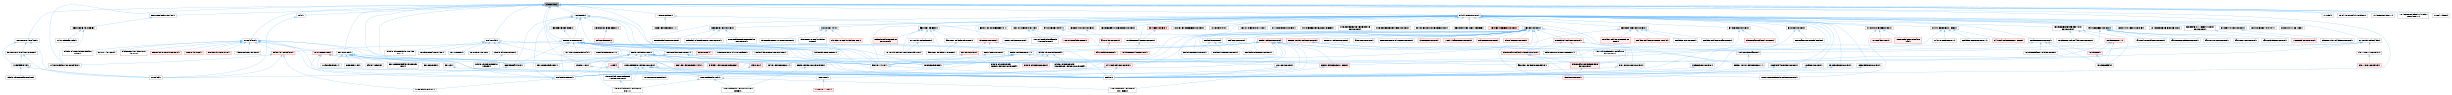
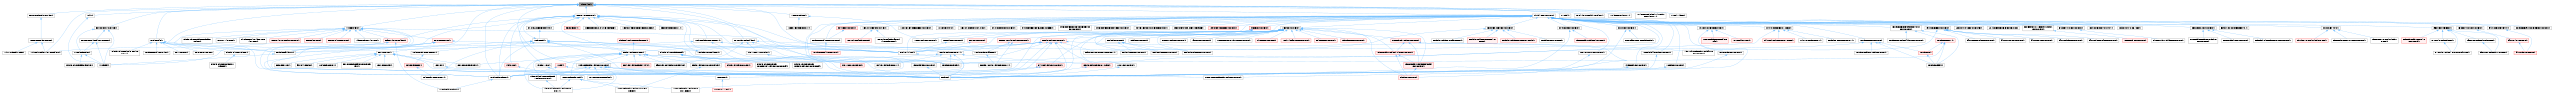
(567, 10) -> (540, 35)
(682, 59) -> (634, 48)
